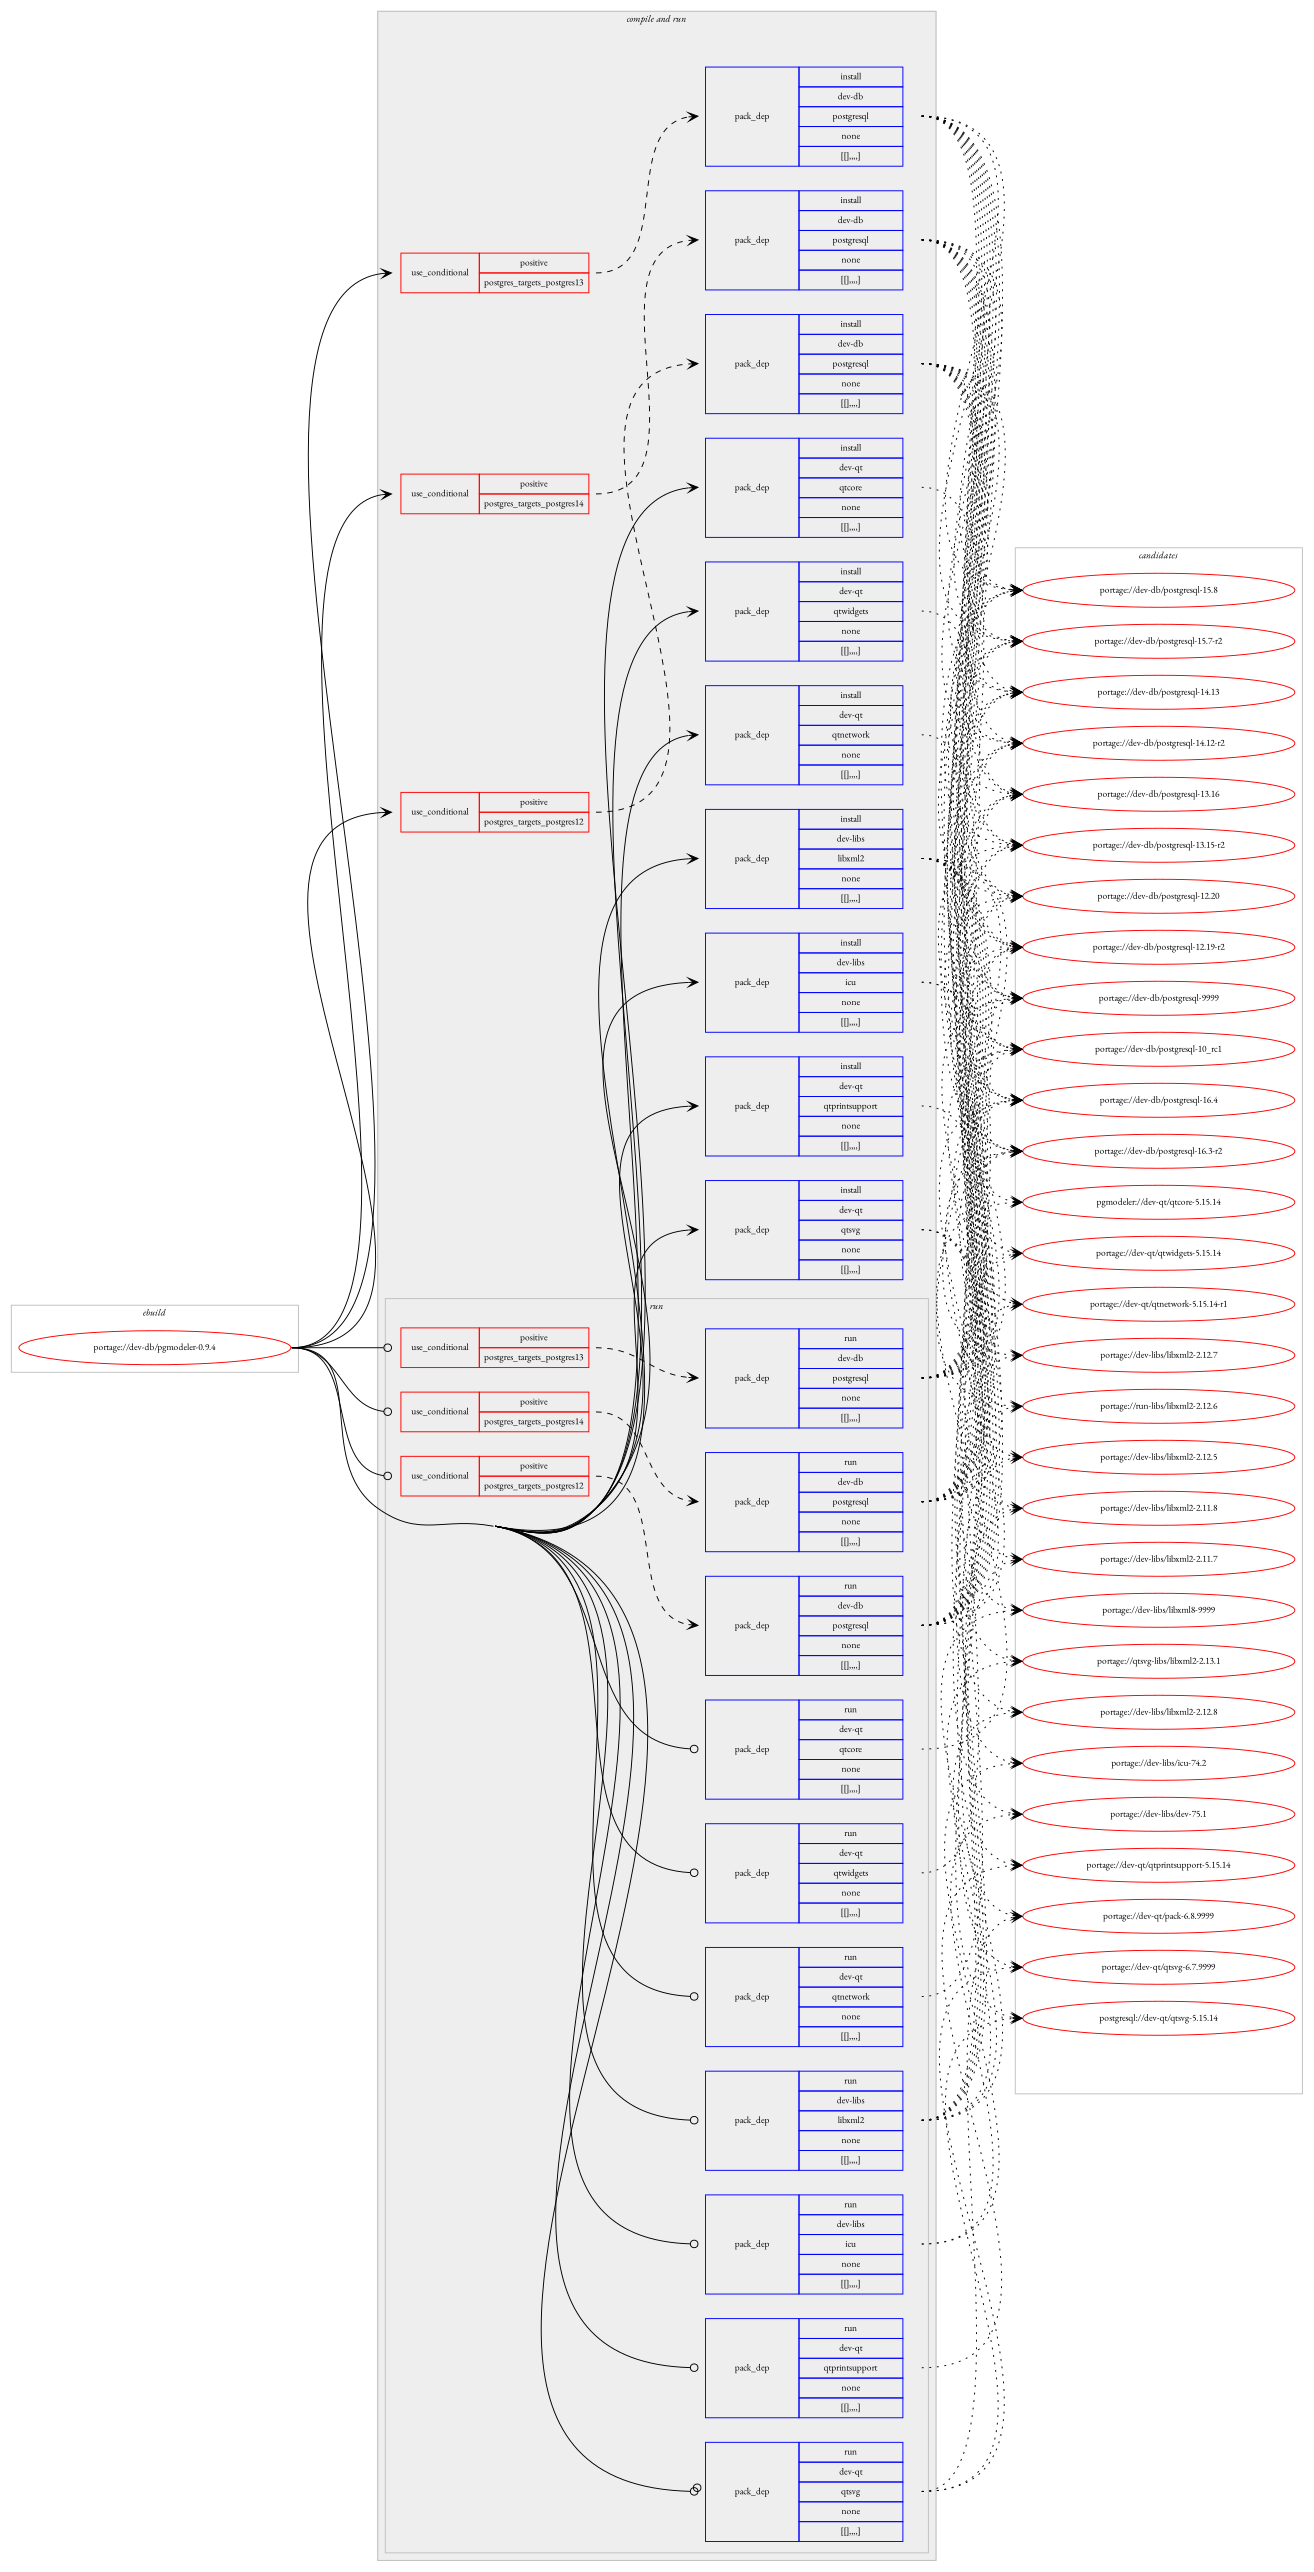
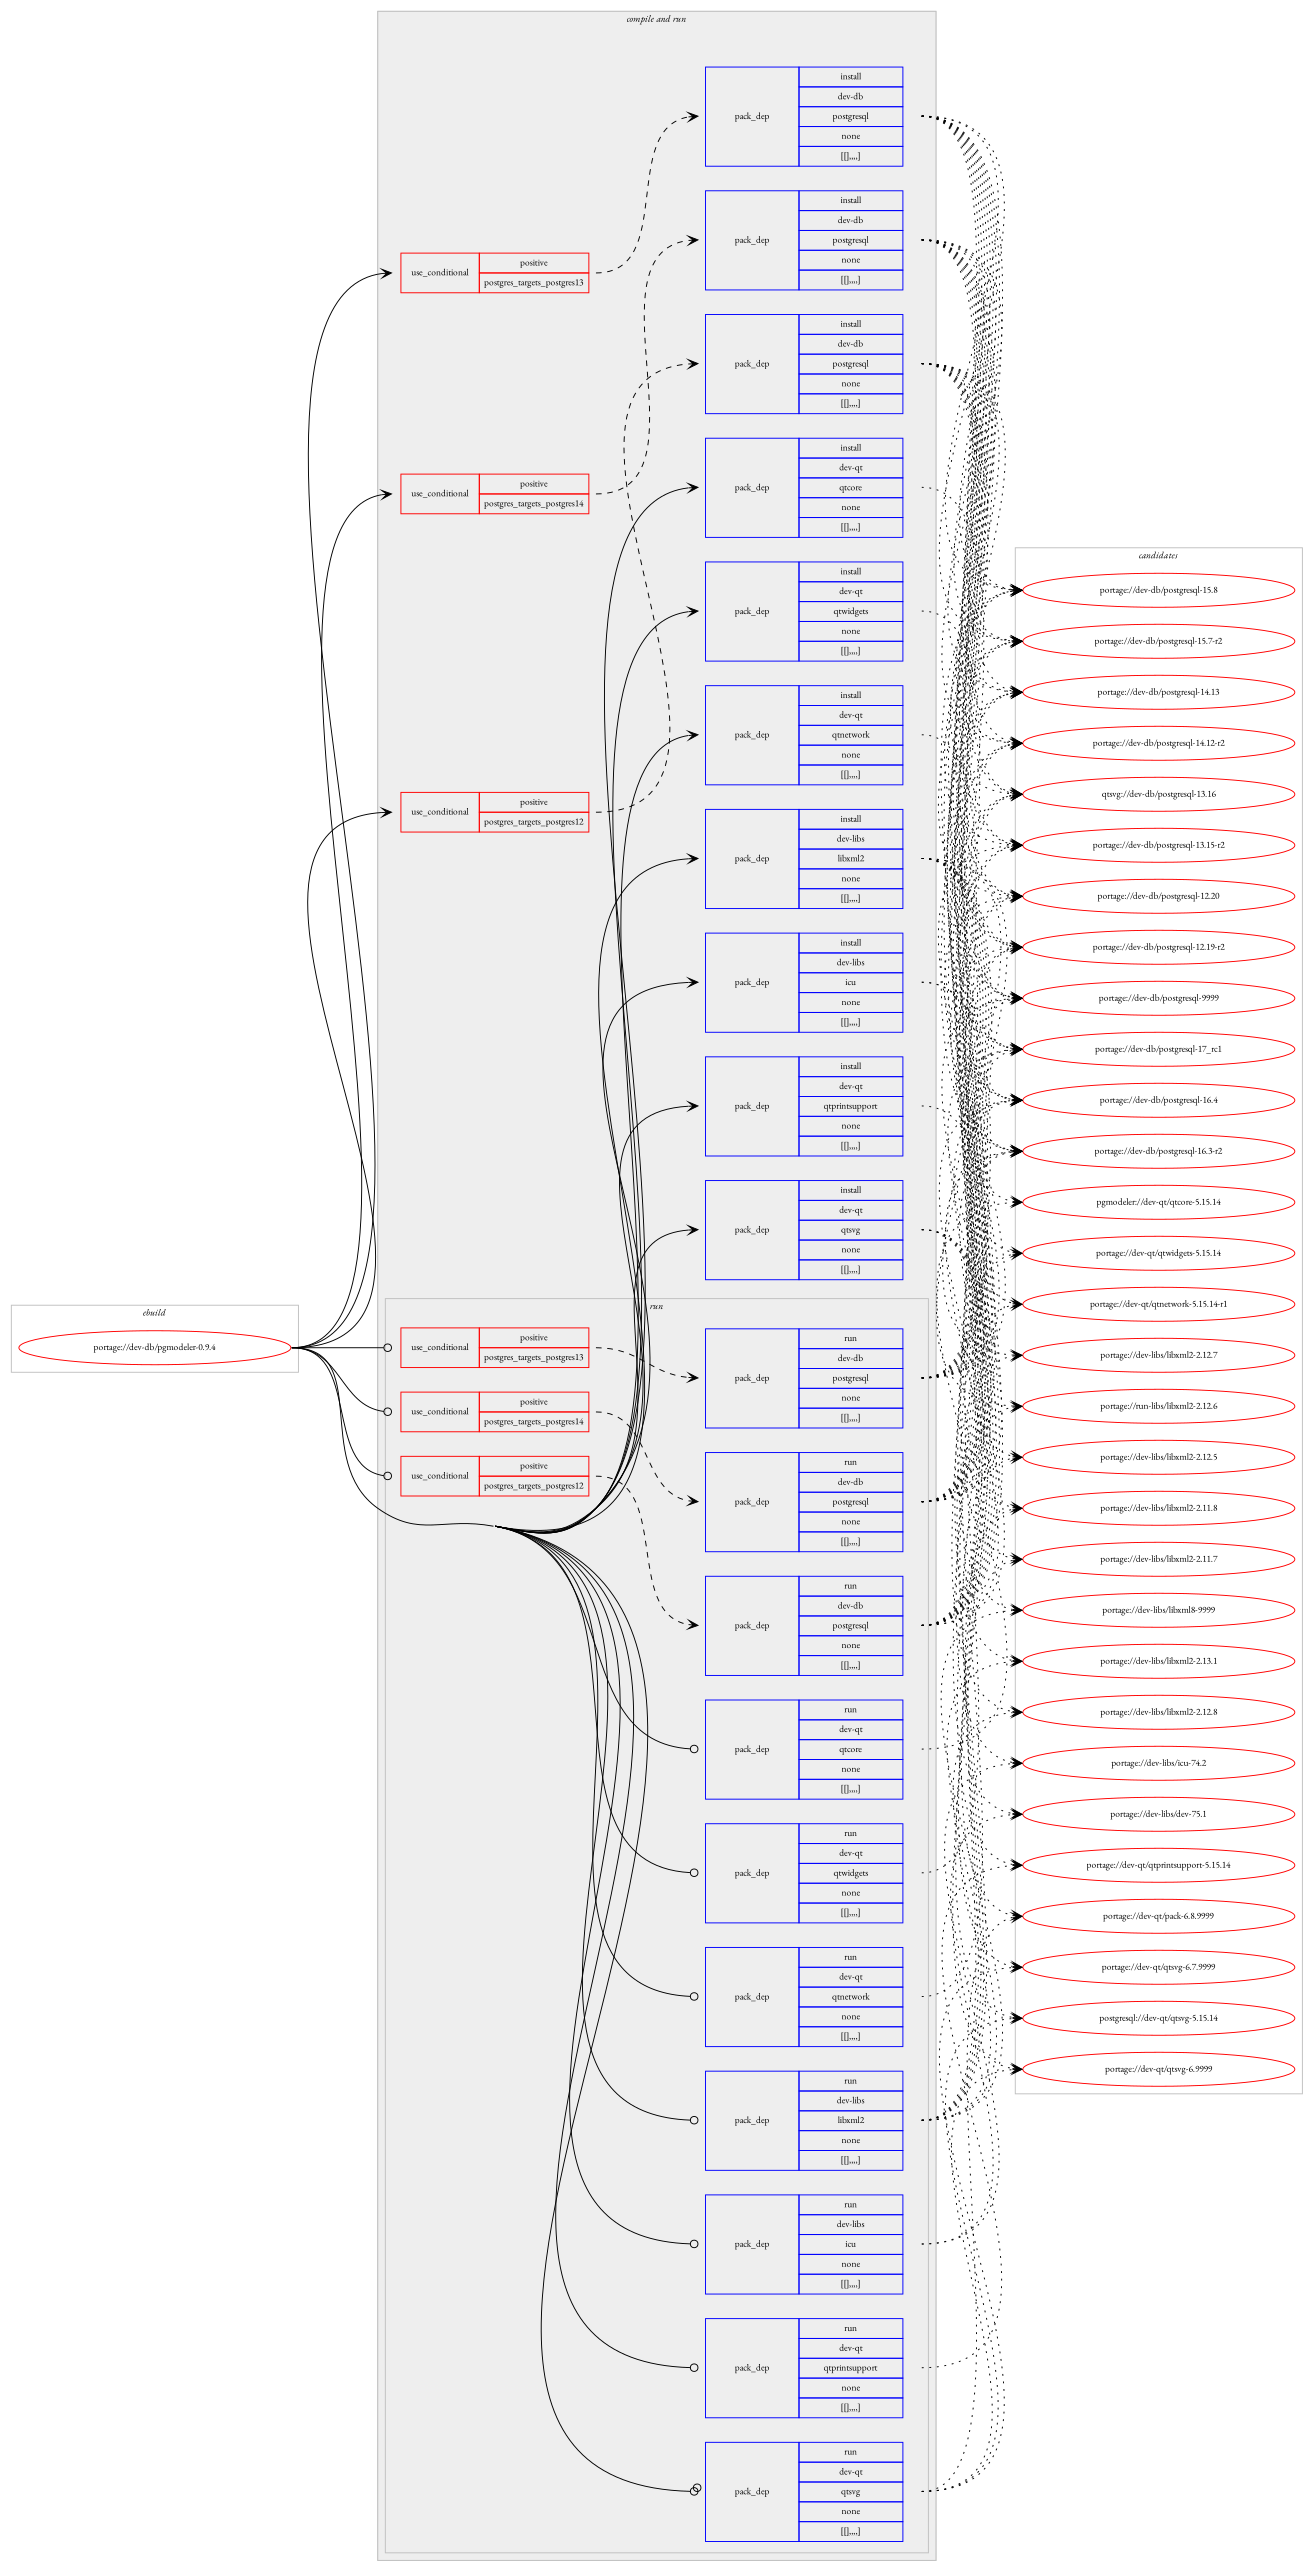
(1159, 794) -> (1159, 794)
(1159, 1049) -> (1159, 1049)
(1159, 1661) -> (1159, 1661)
none -> (1159, 2069)
